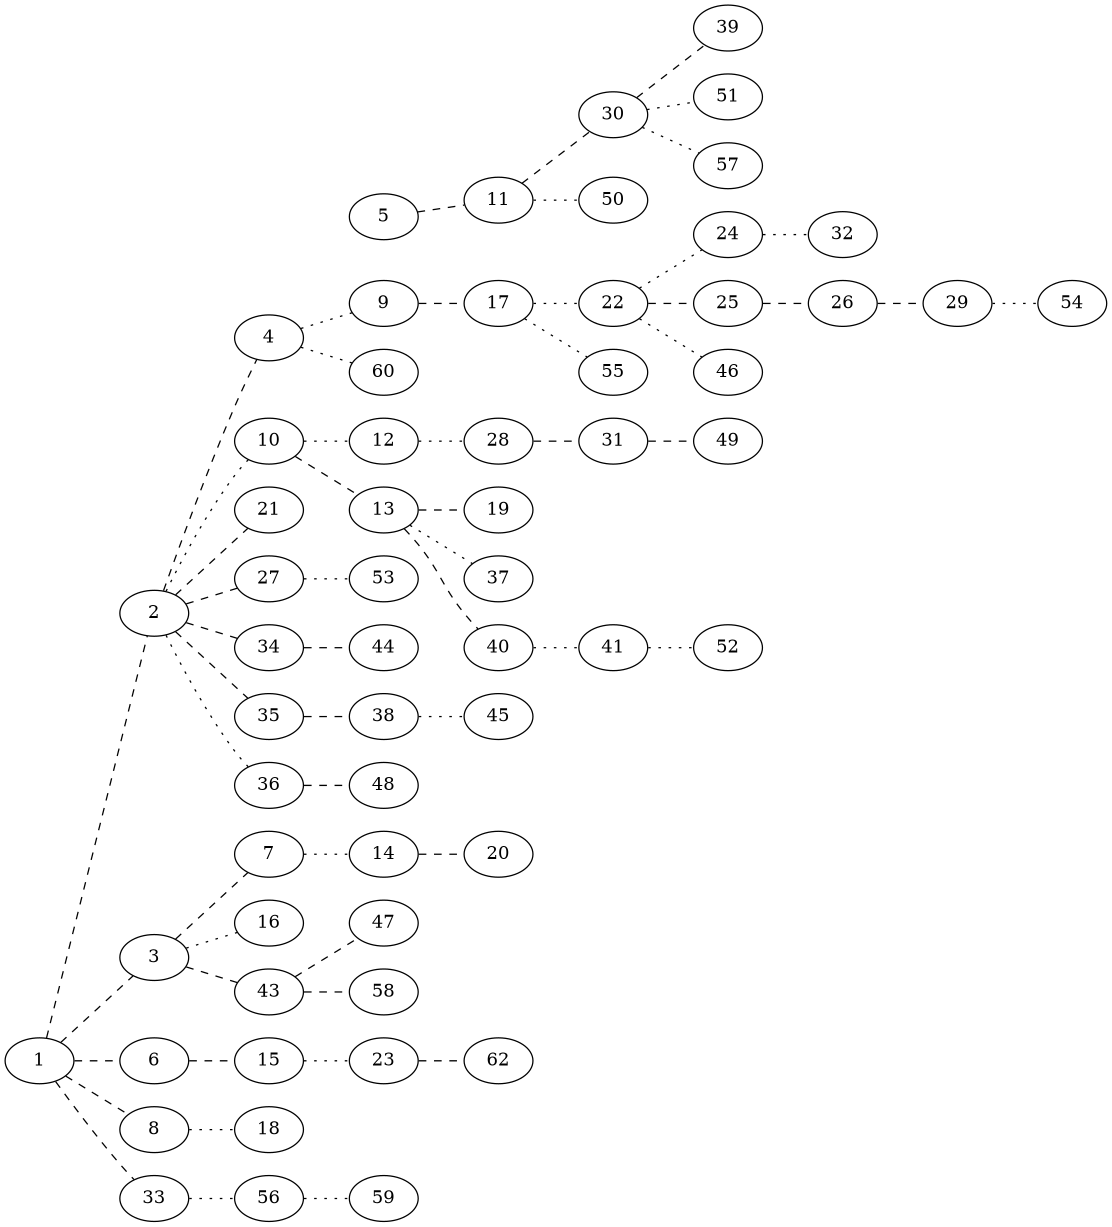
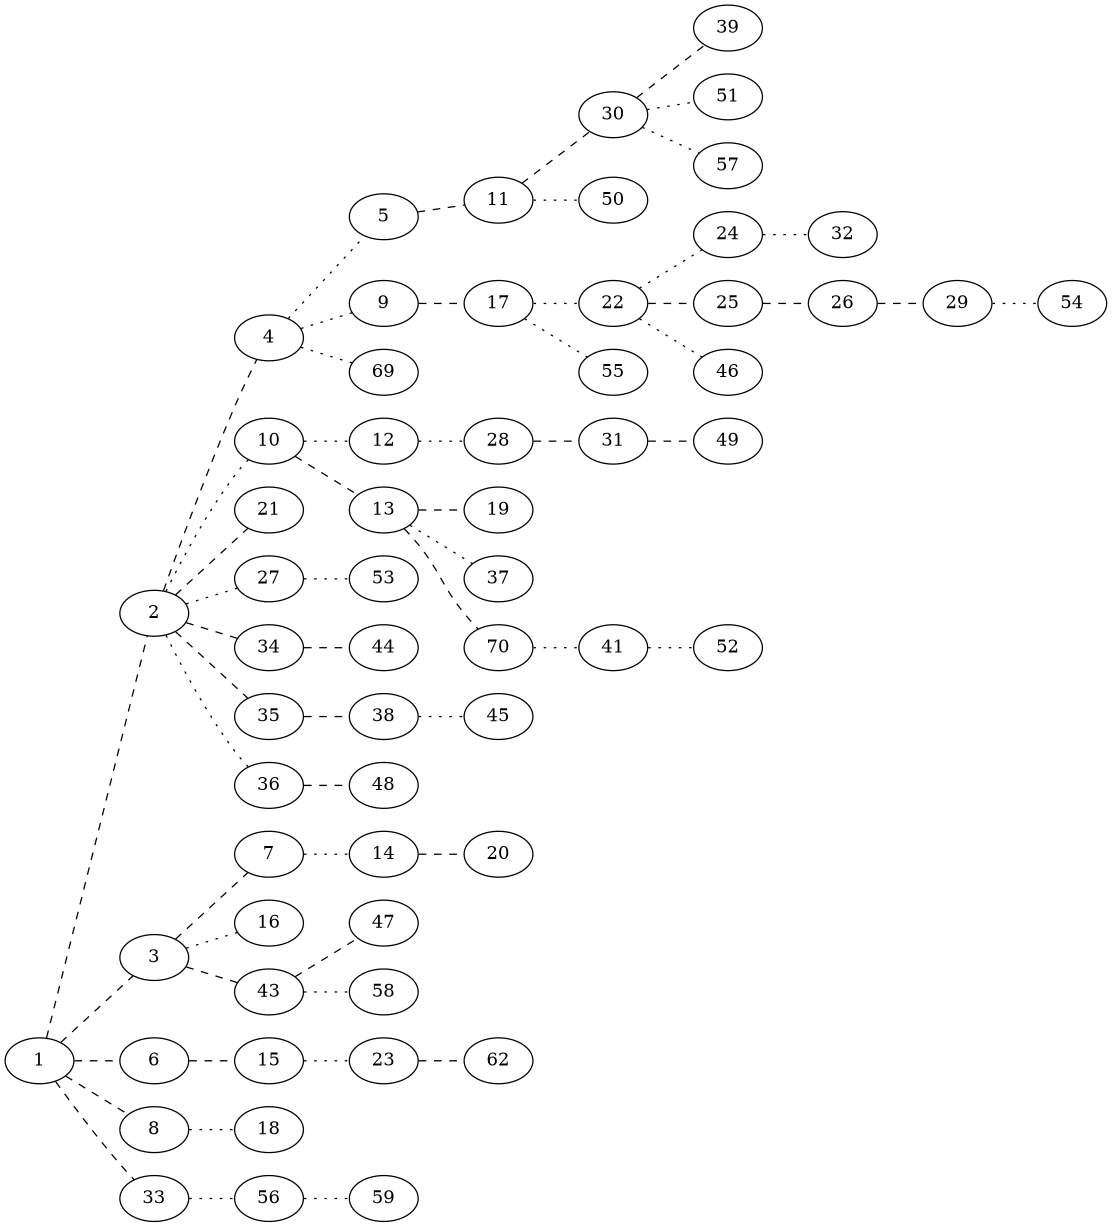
none -> (326, 277)
(384, 372) -> (384, 372)
(212, 596) -> (212, 596)
(499, 648) -> (499, 648)
(327, 992) -> (327, 992)
